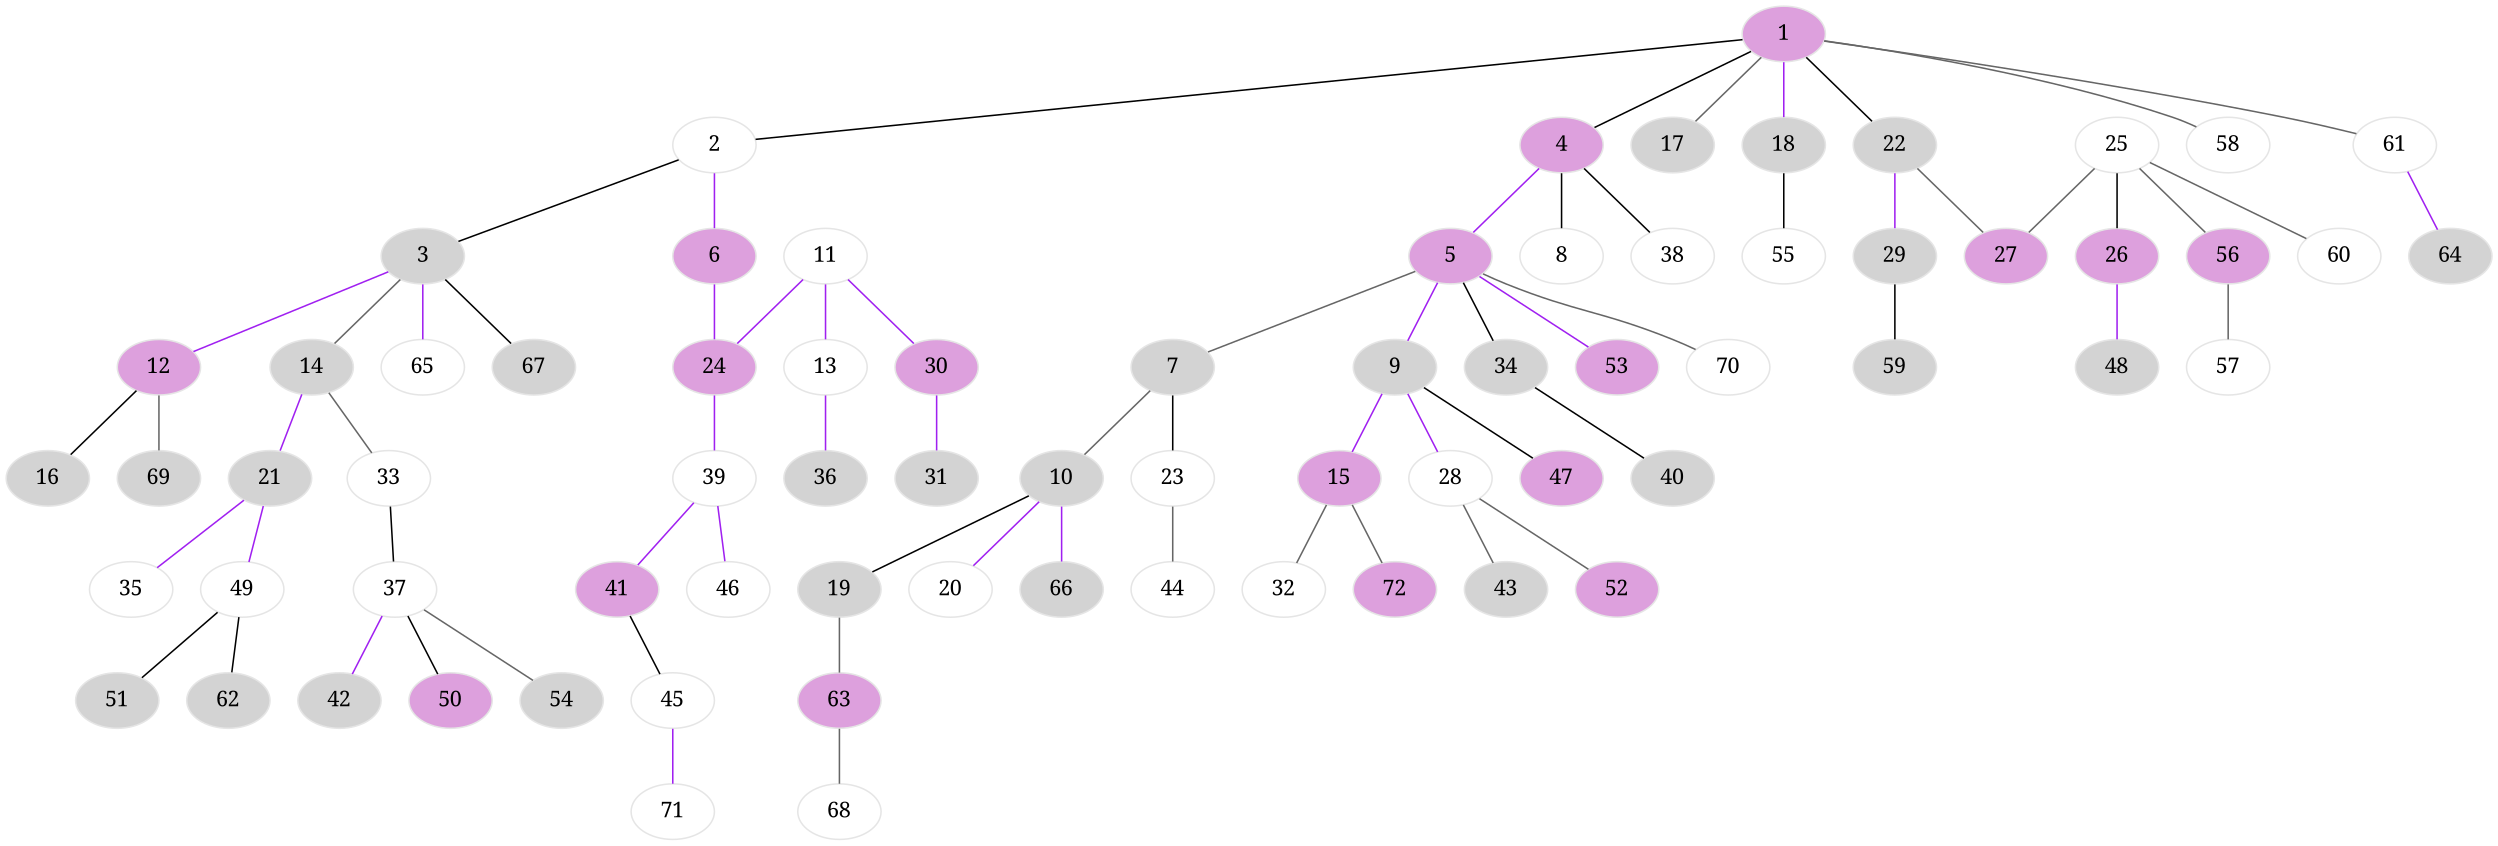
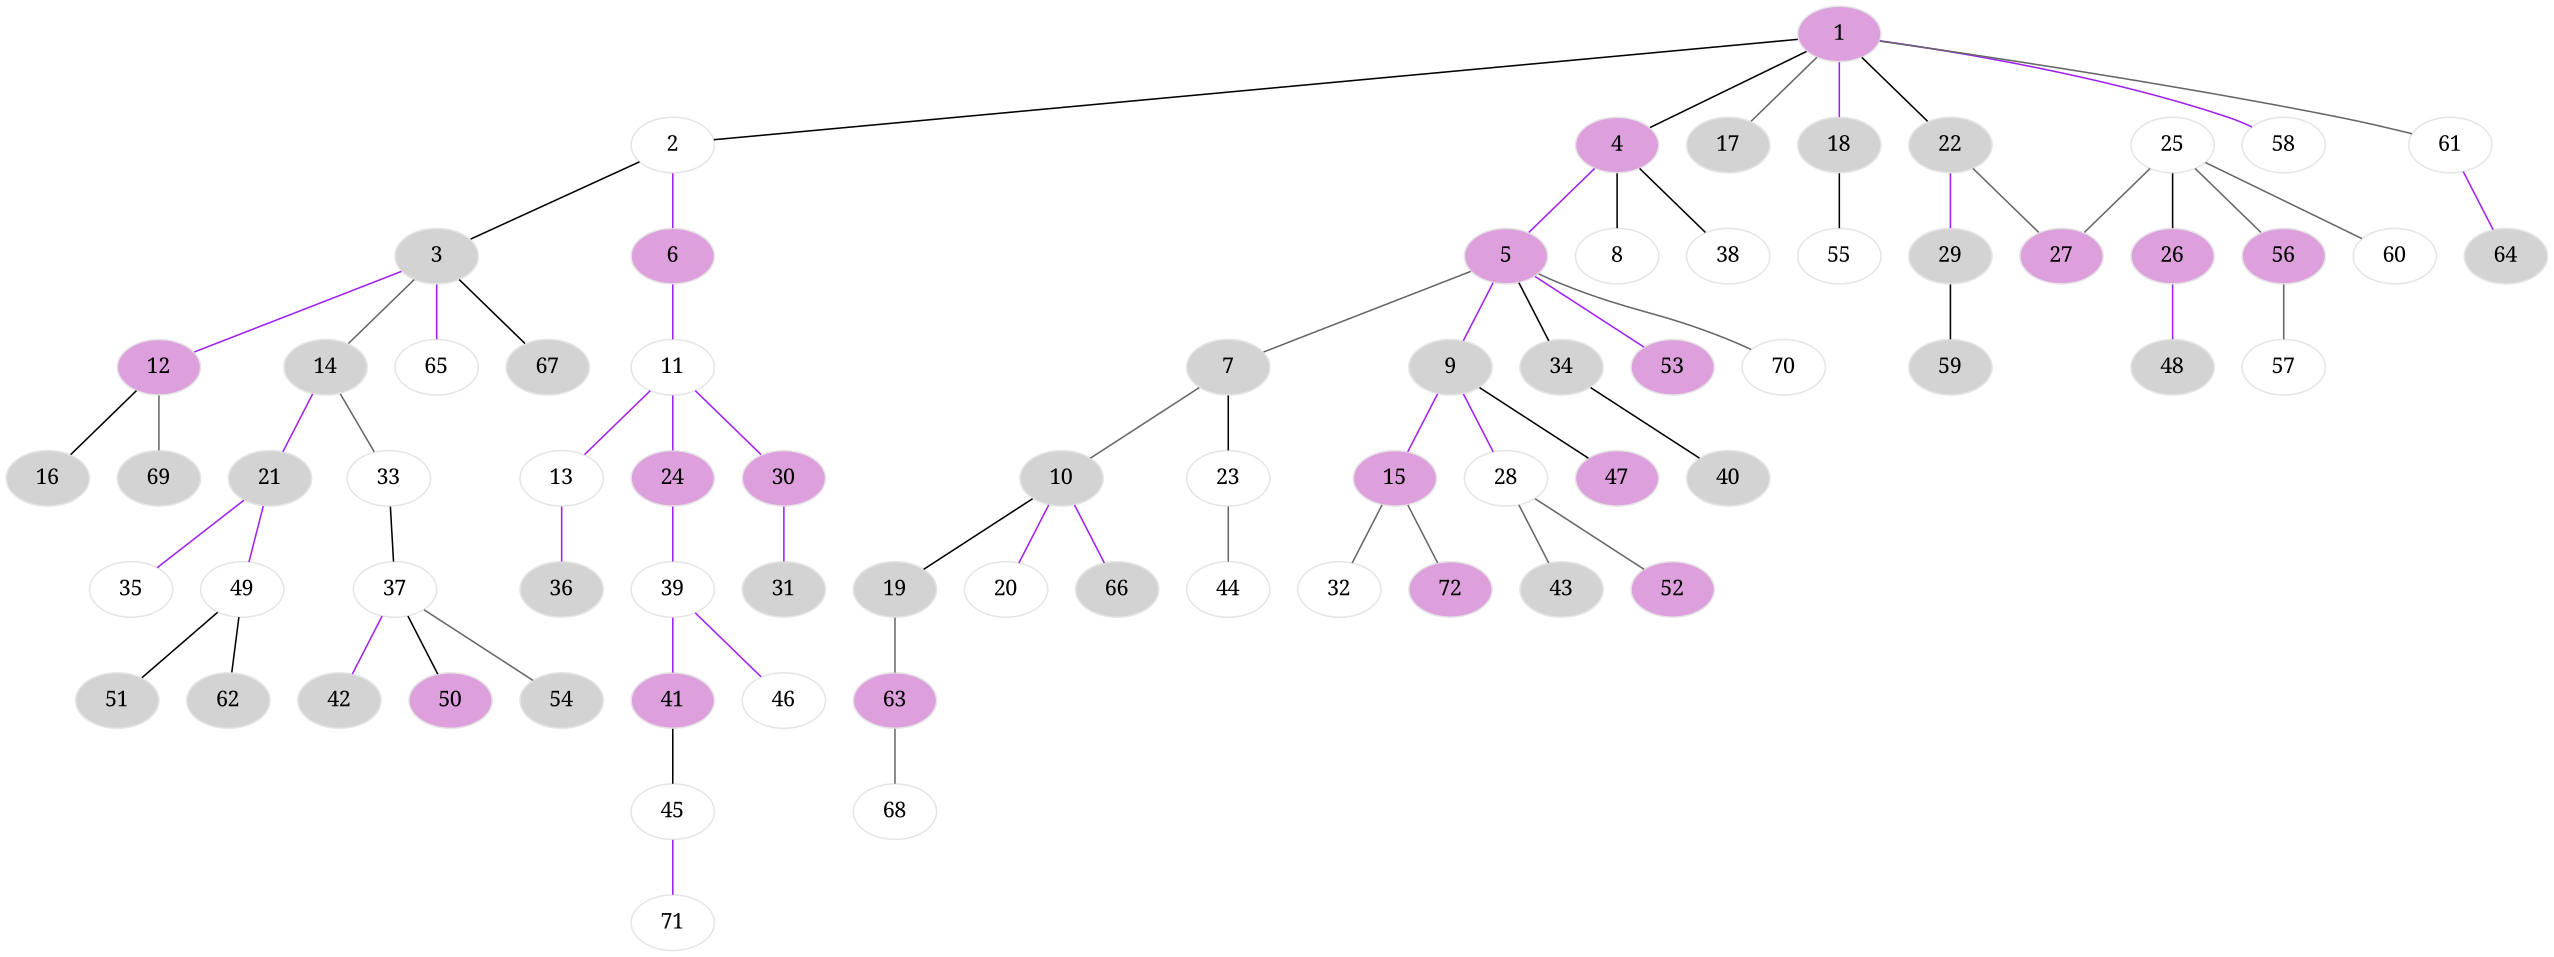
(2078, 90) -> (2133, 90)
(714, 312) -> (673, 312)
